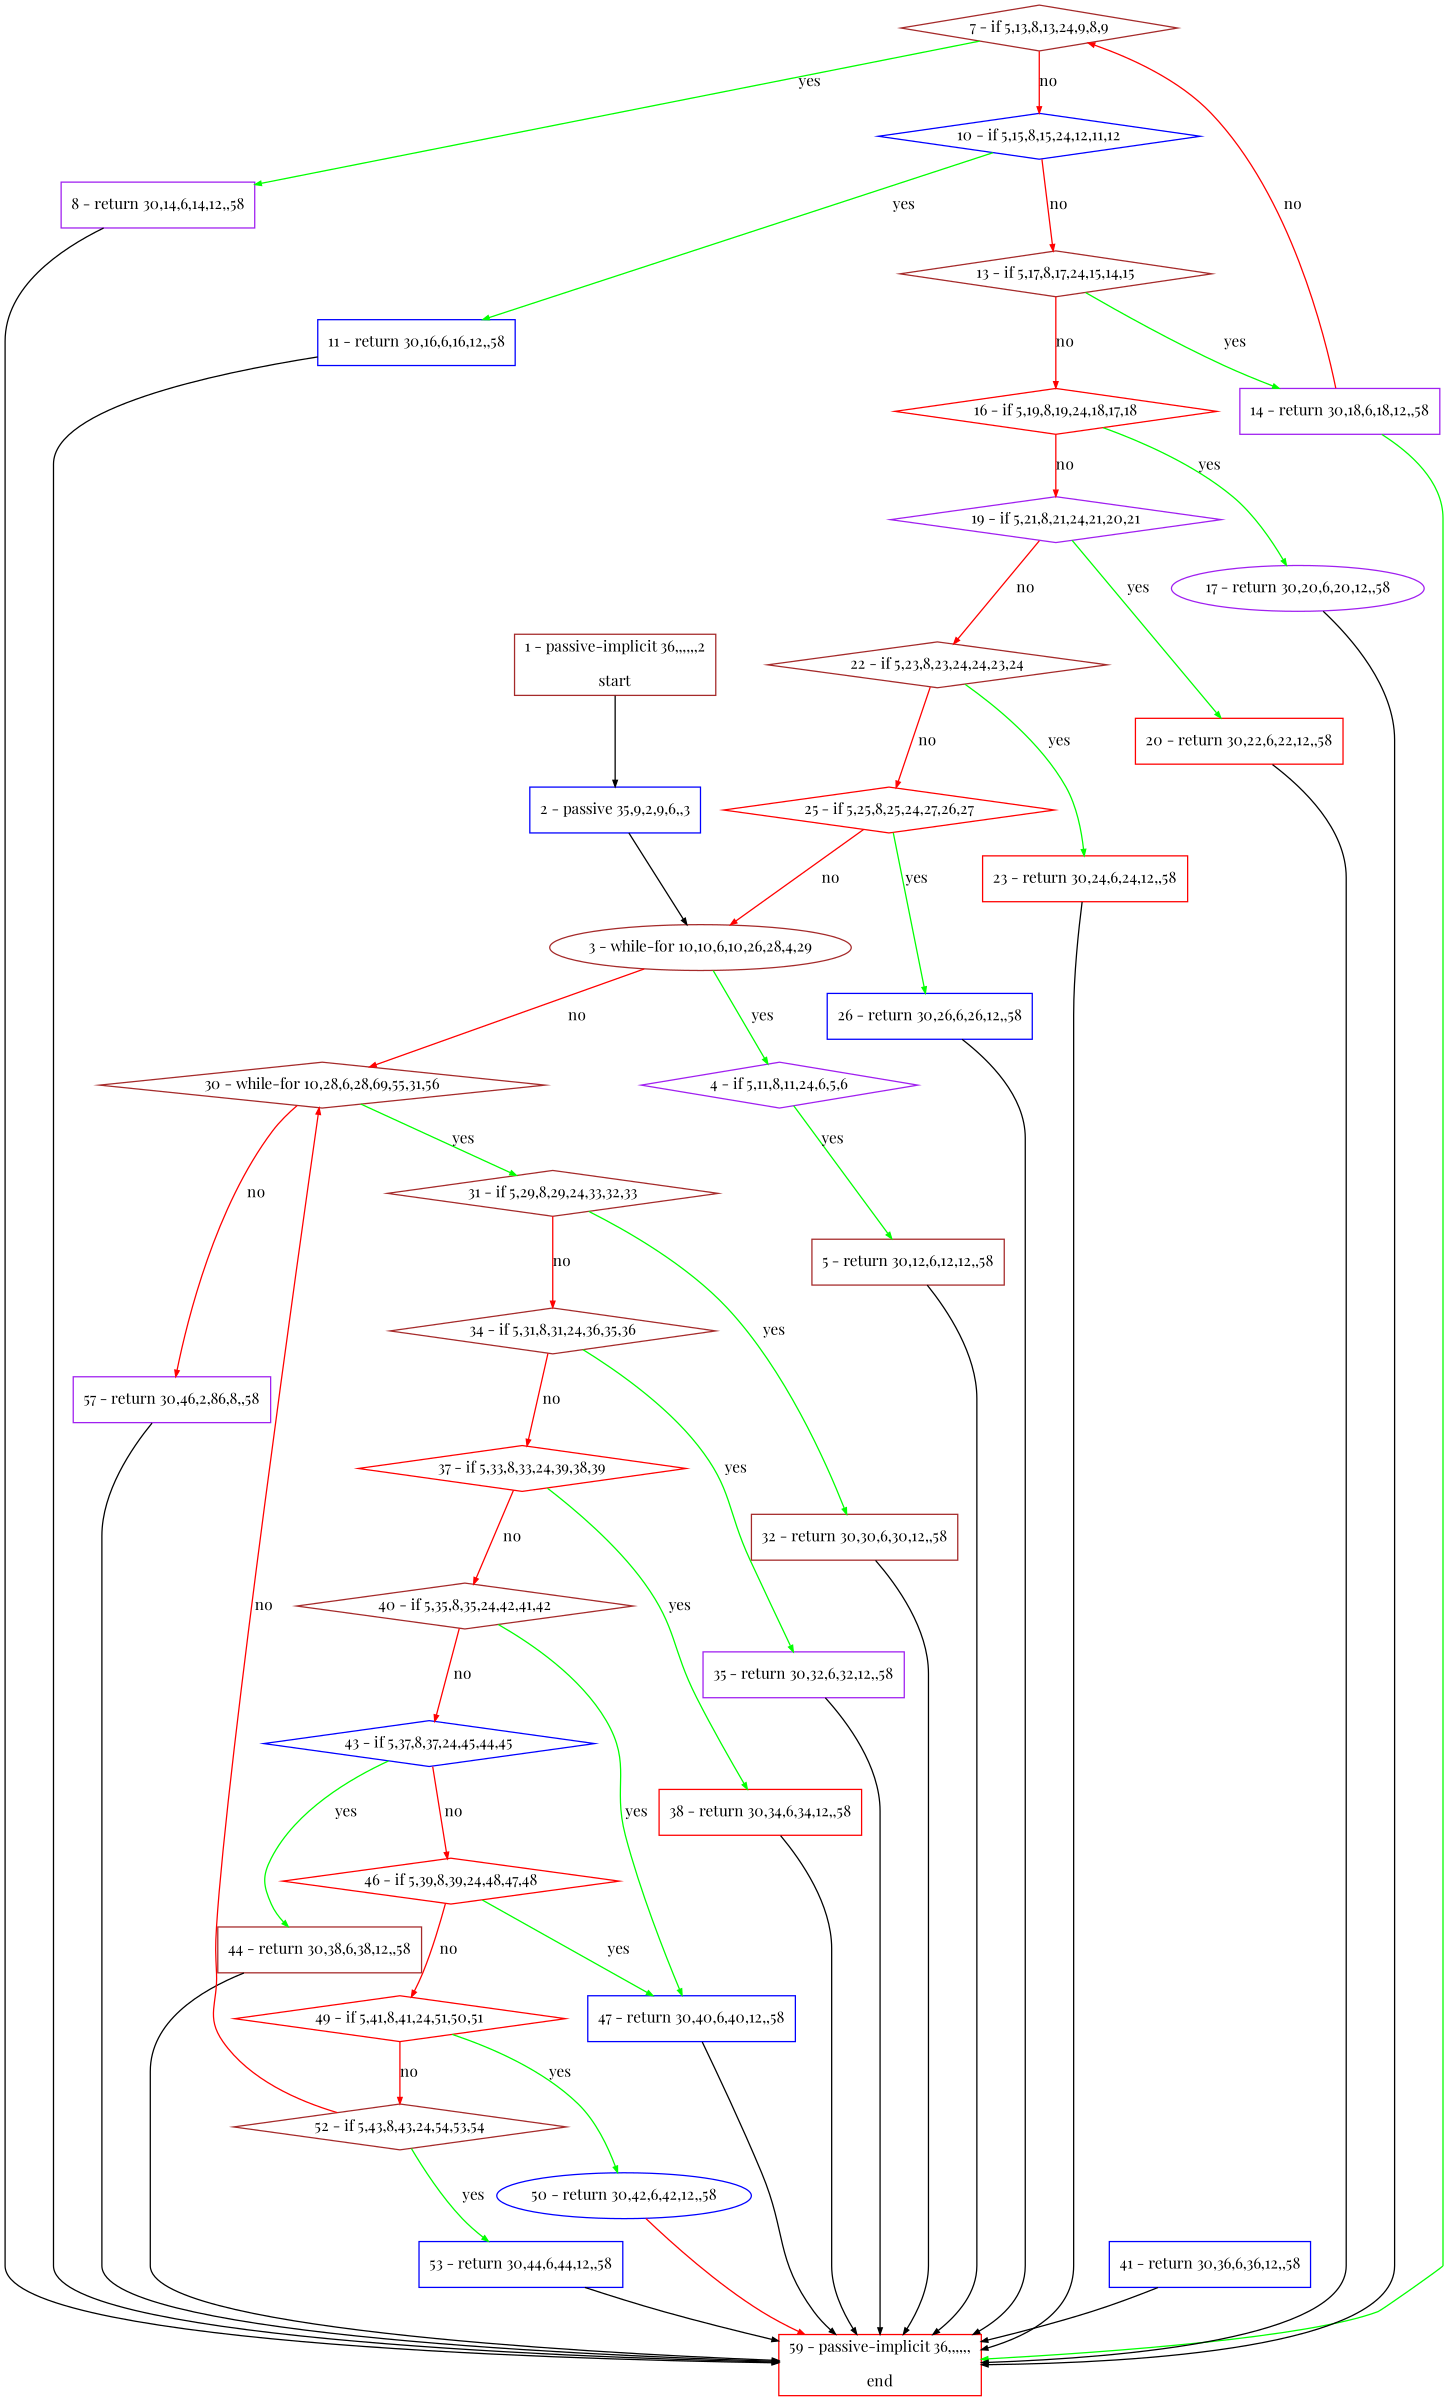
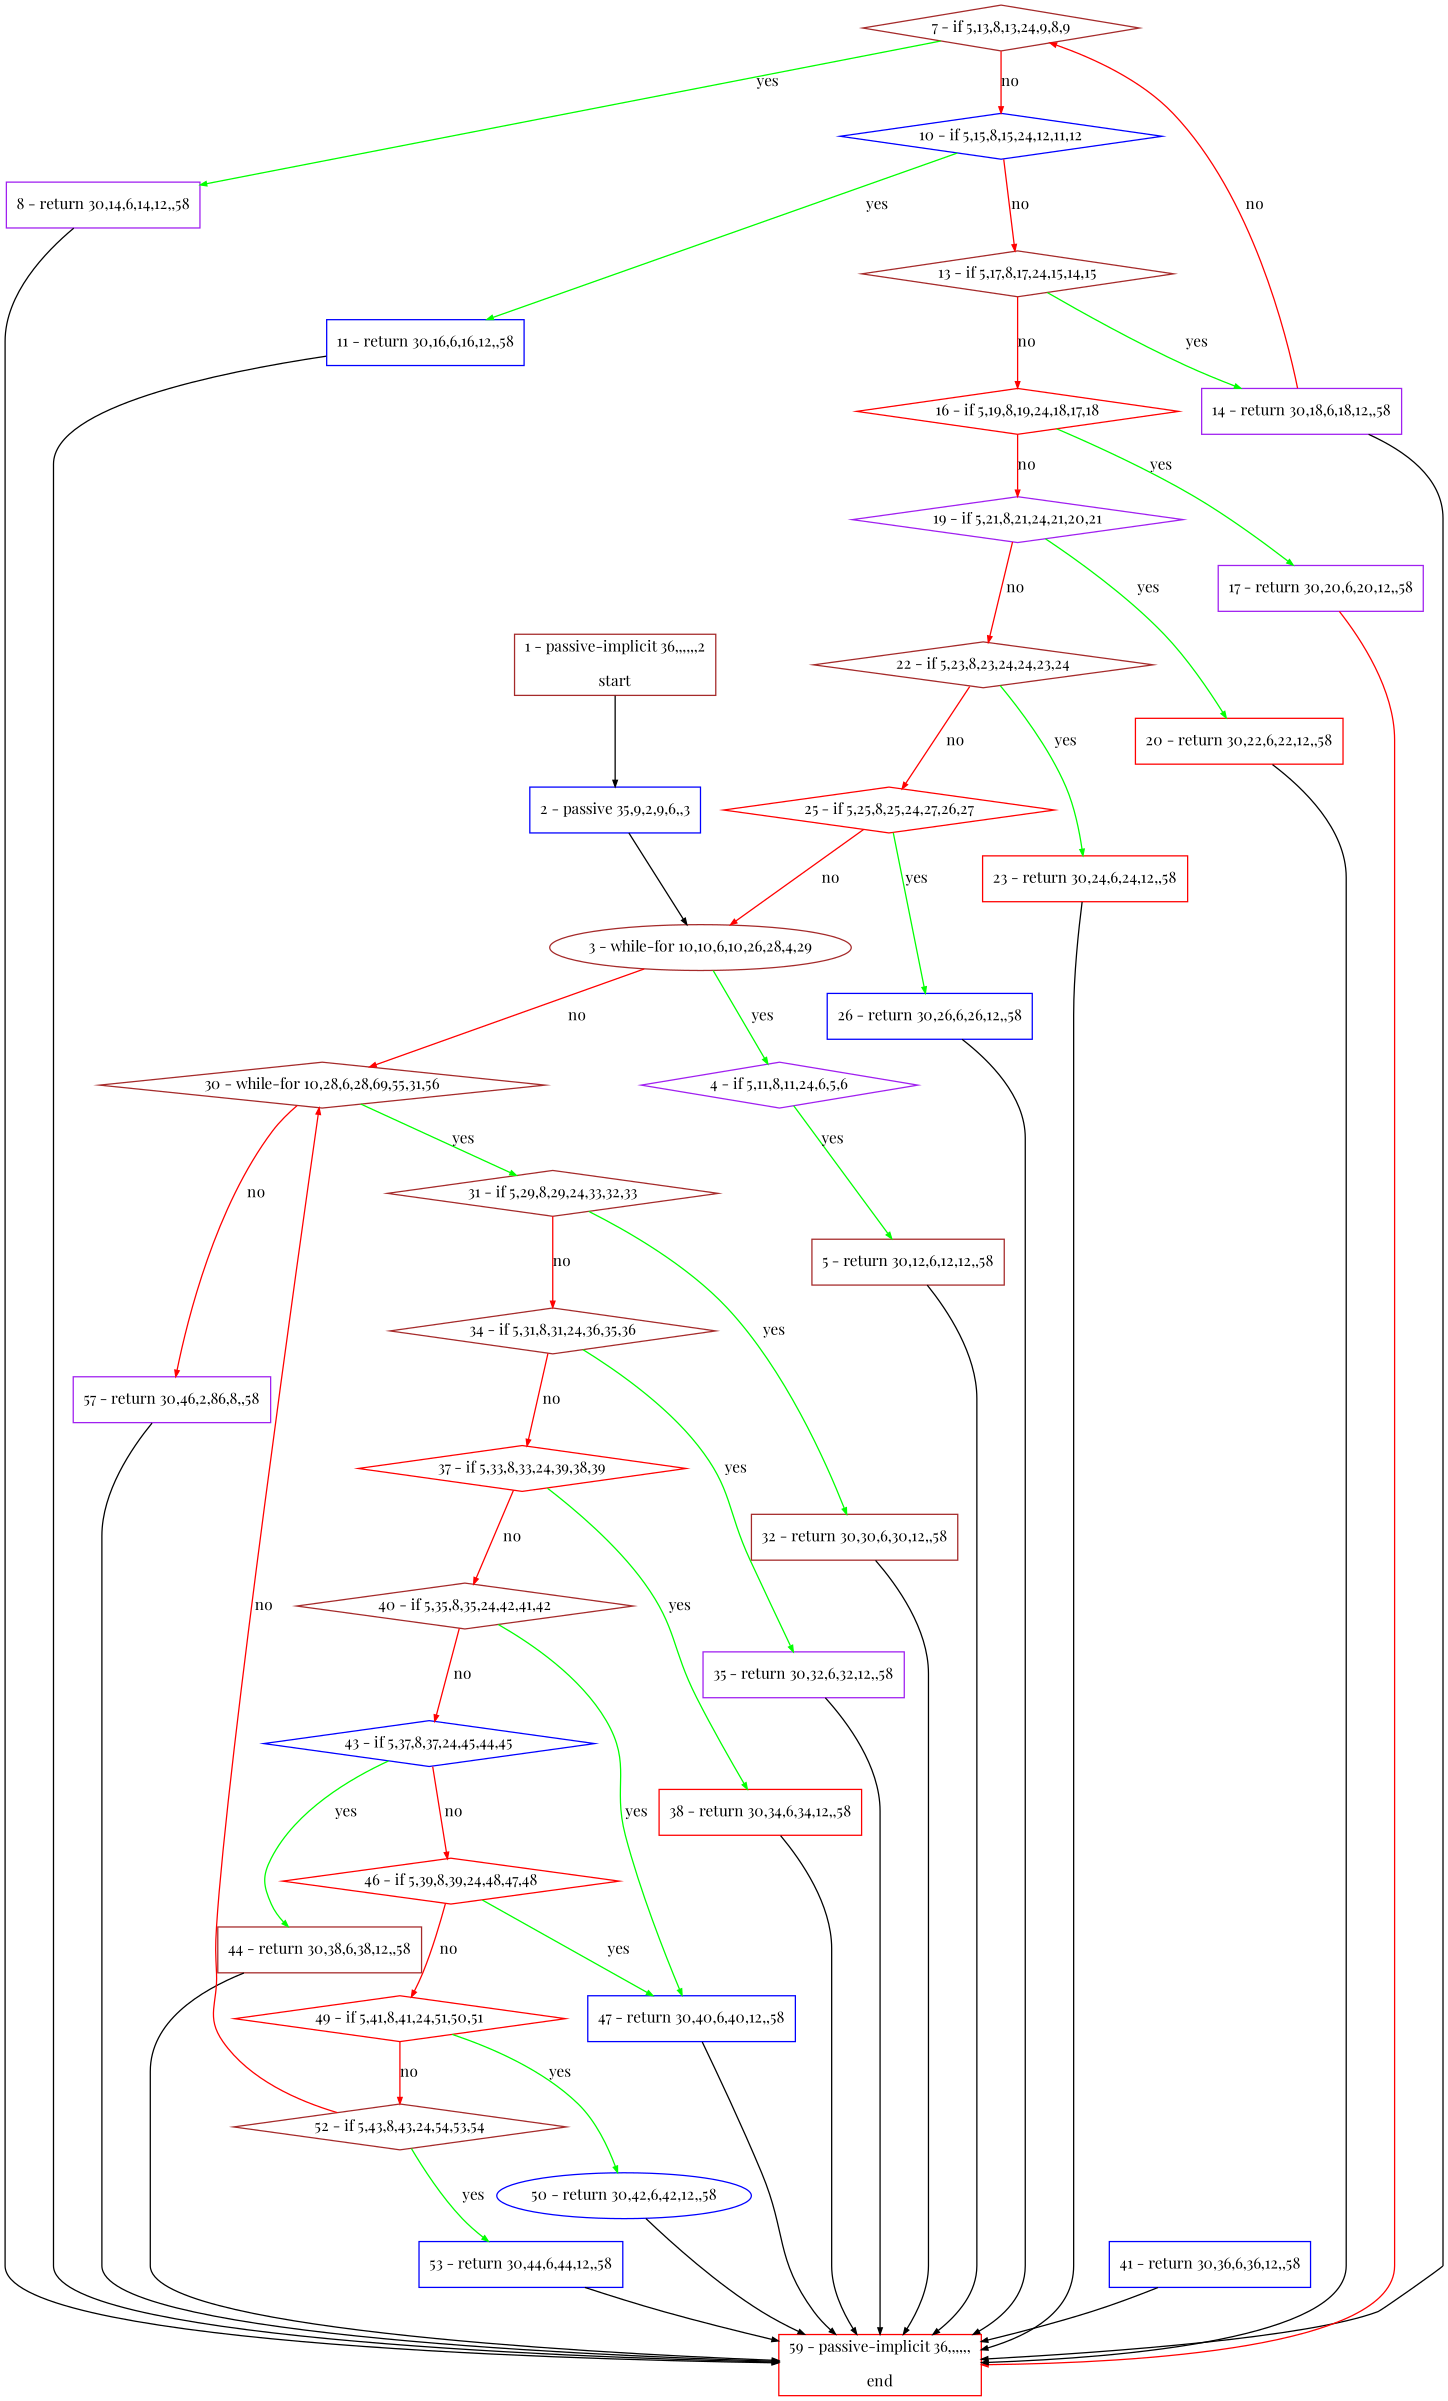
(1298, 588) -> (1321, 588)
(1443, 1574) -> (1443, 1569)
(1395, 1646) -> (1395, 1650)
(718, 2281) -> (718, 2281)
